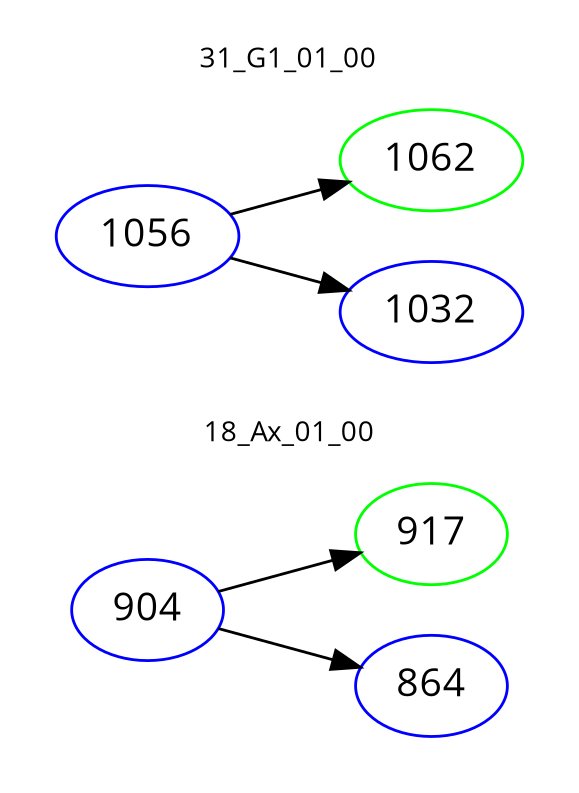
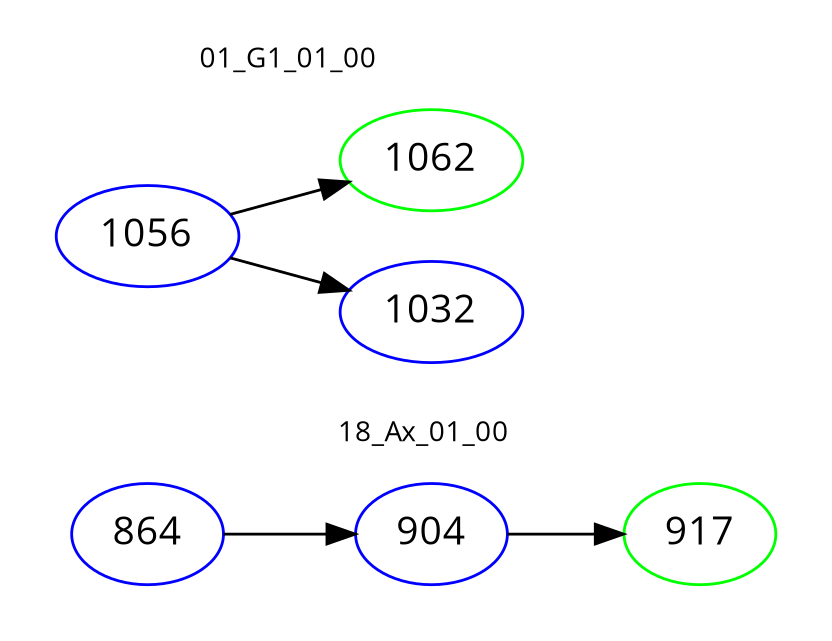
(290, 60) -> (290, 60)
(276, 644) -> (275, 534)
